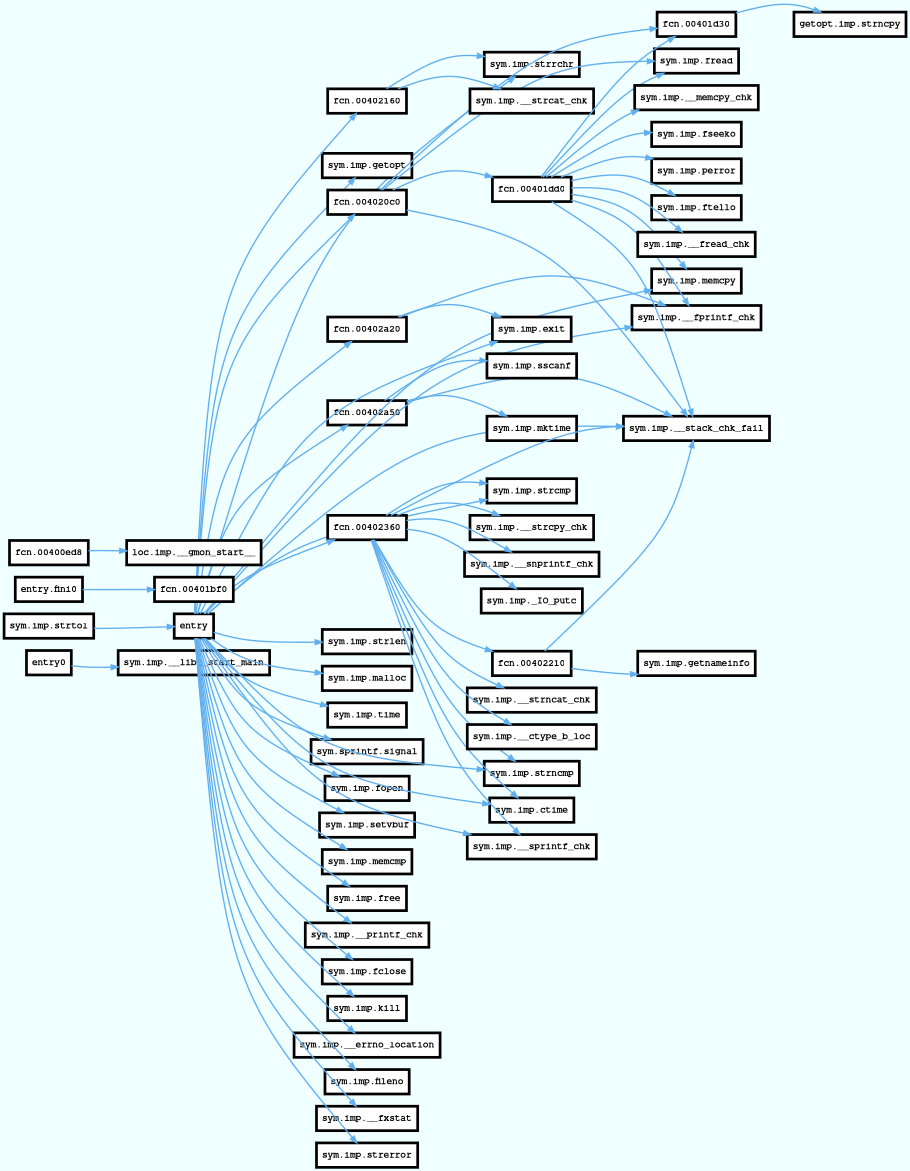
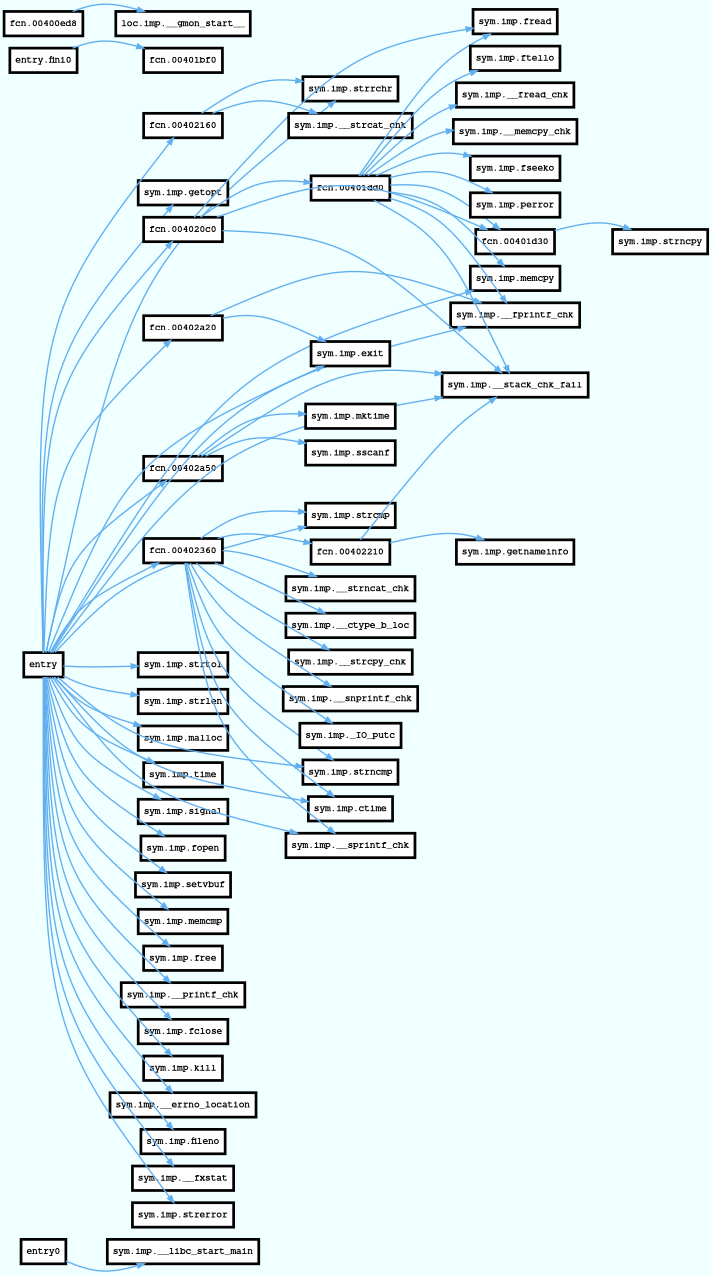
(850, 24) -> (660, 242)
(500, 461) -> none
(131, 628) -> (97, 667)
(367, 752) -> (183, 811)
